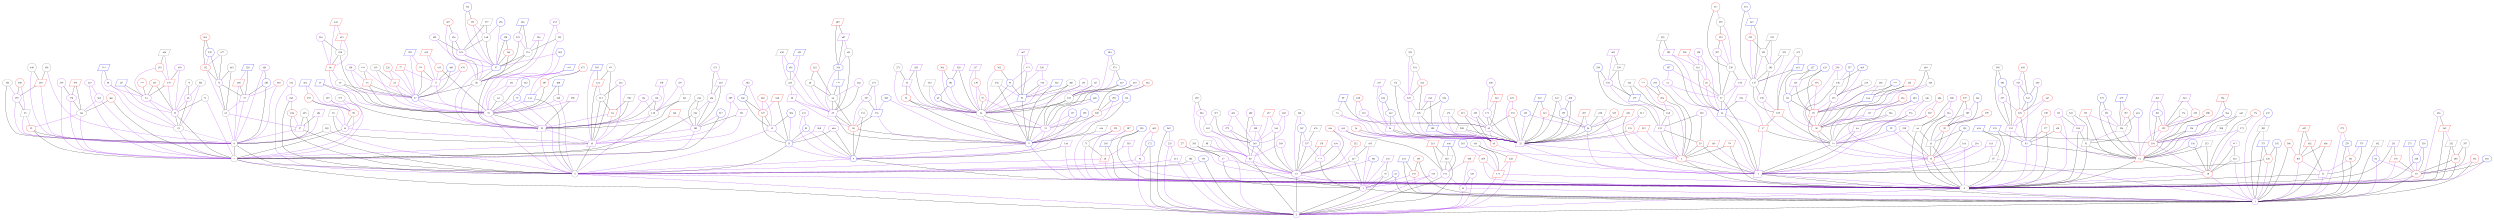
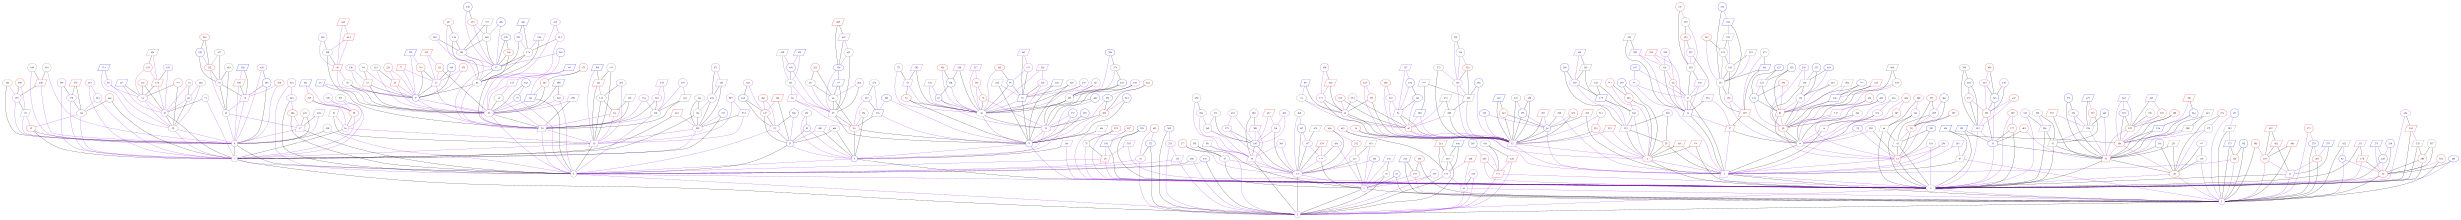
(1751, 30) -> (1728, 30)
none -> (176, 105)
none -> (1620, 109)
(1426, 121) -> (1458, 106)
(1491, 135) -> (1377, 124)
none -> (1482, 136)
(2013, 171) -> (1980, 171)
